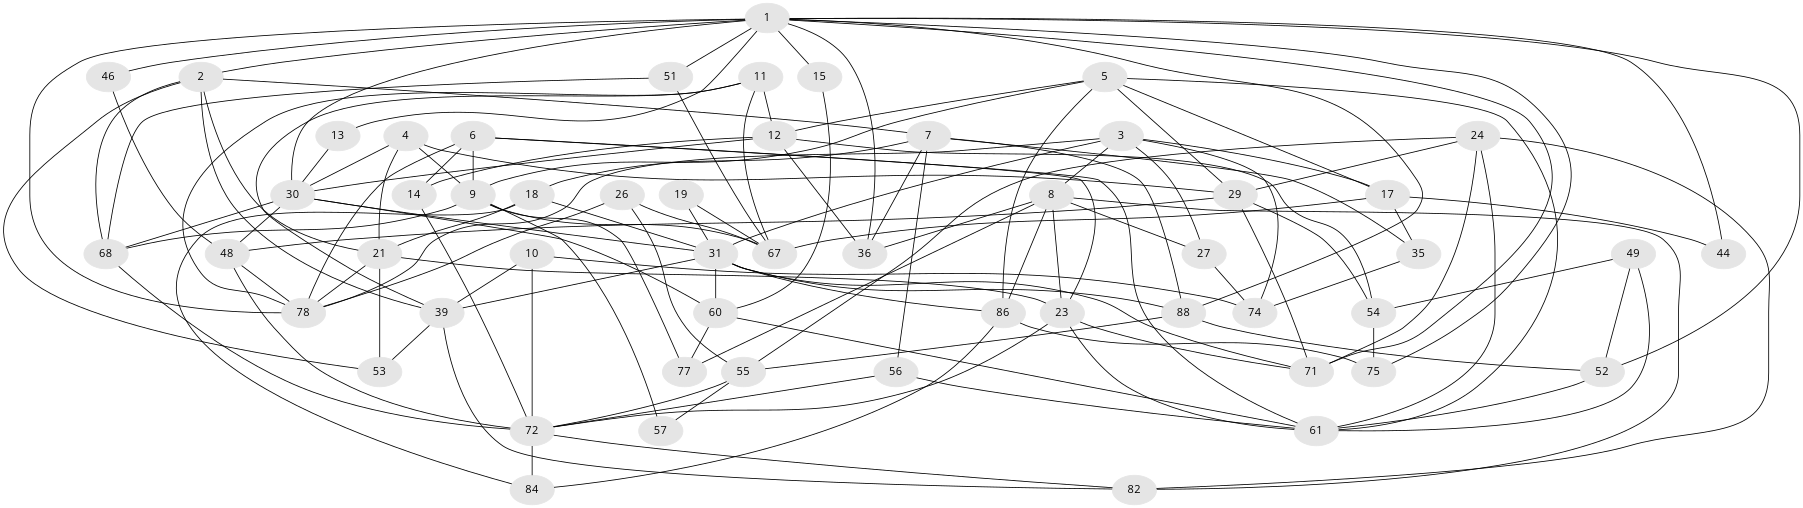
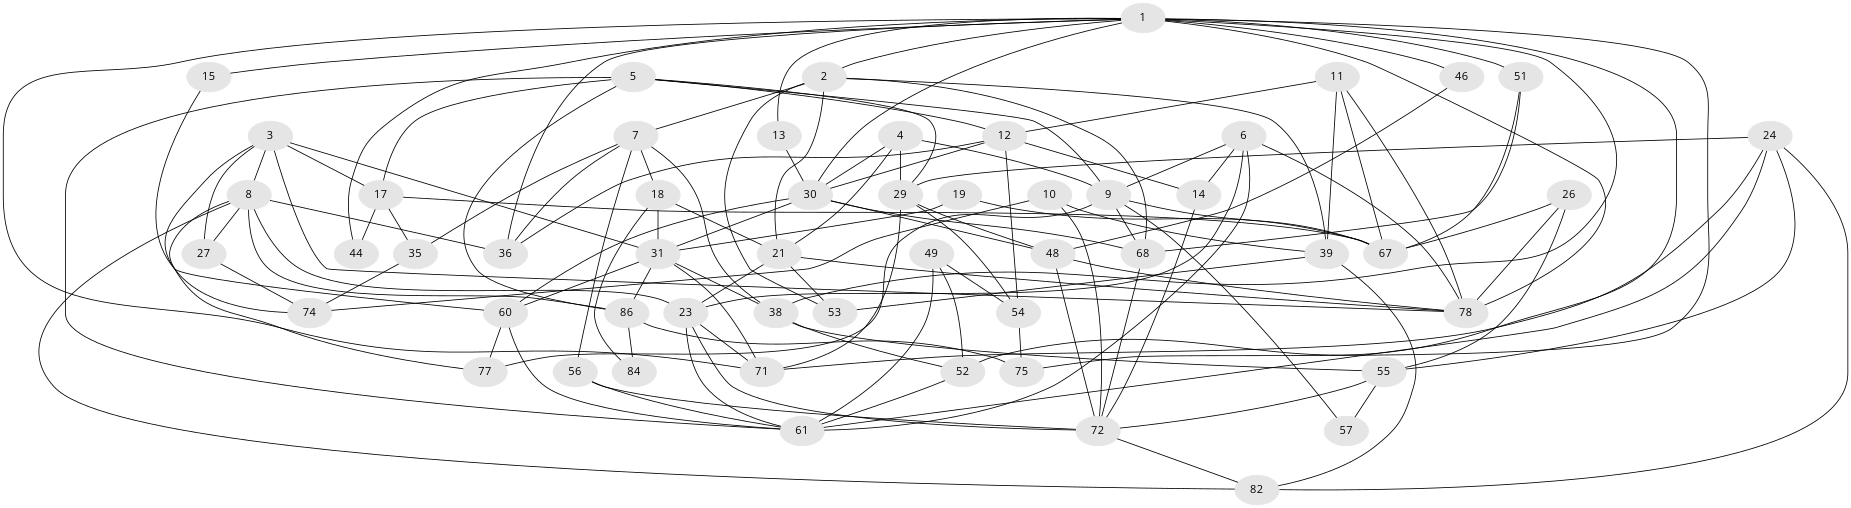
(579, 284) -> none
(1184, 313) -> (776, 313)
(532, 461) -> none
